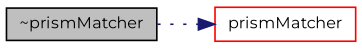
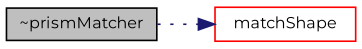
(285, 24) -> (285, 24)
